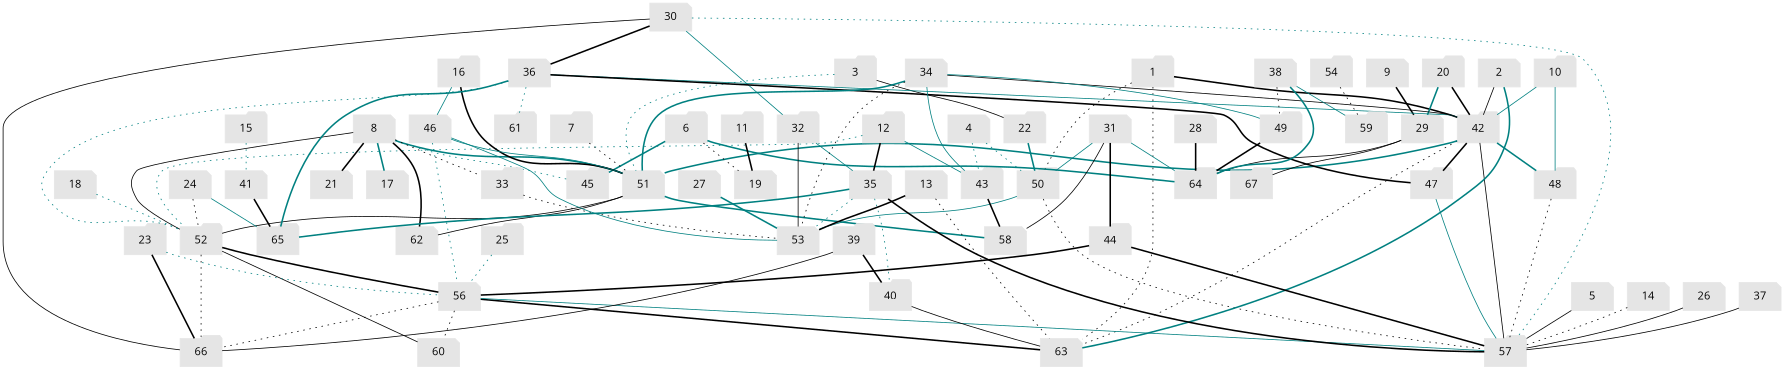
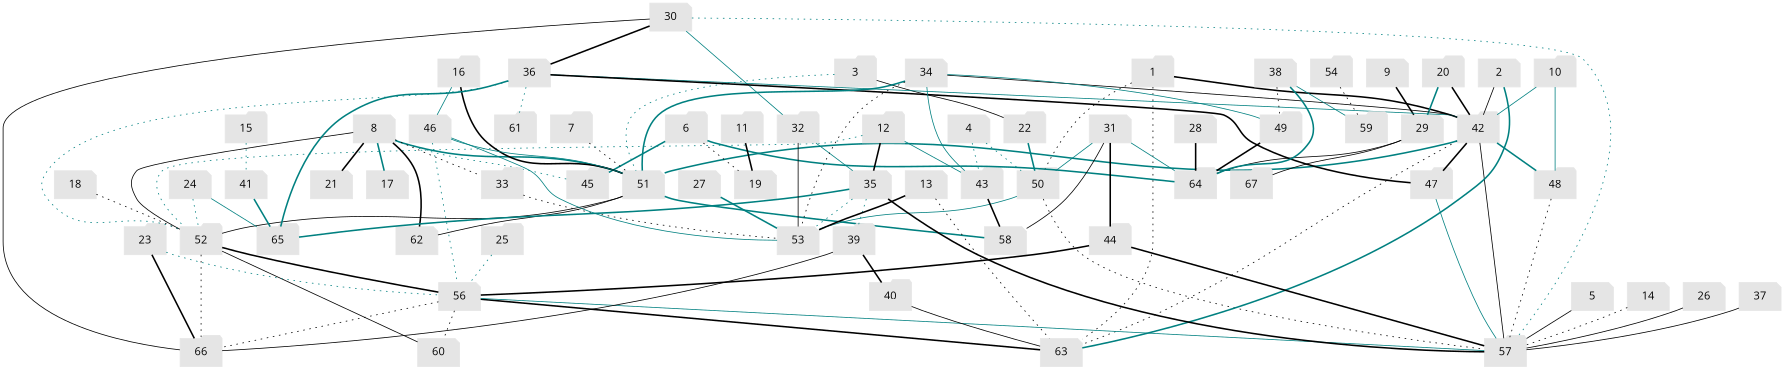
(138, 212) -> (138, 212)
(196, 213) -> (196, 213)
(262, 213) -> (262, 213)
(884, 240) -> (864, 207)
